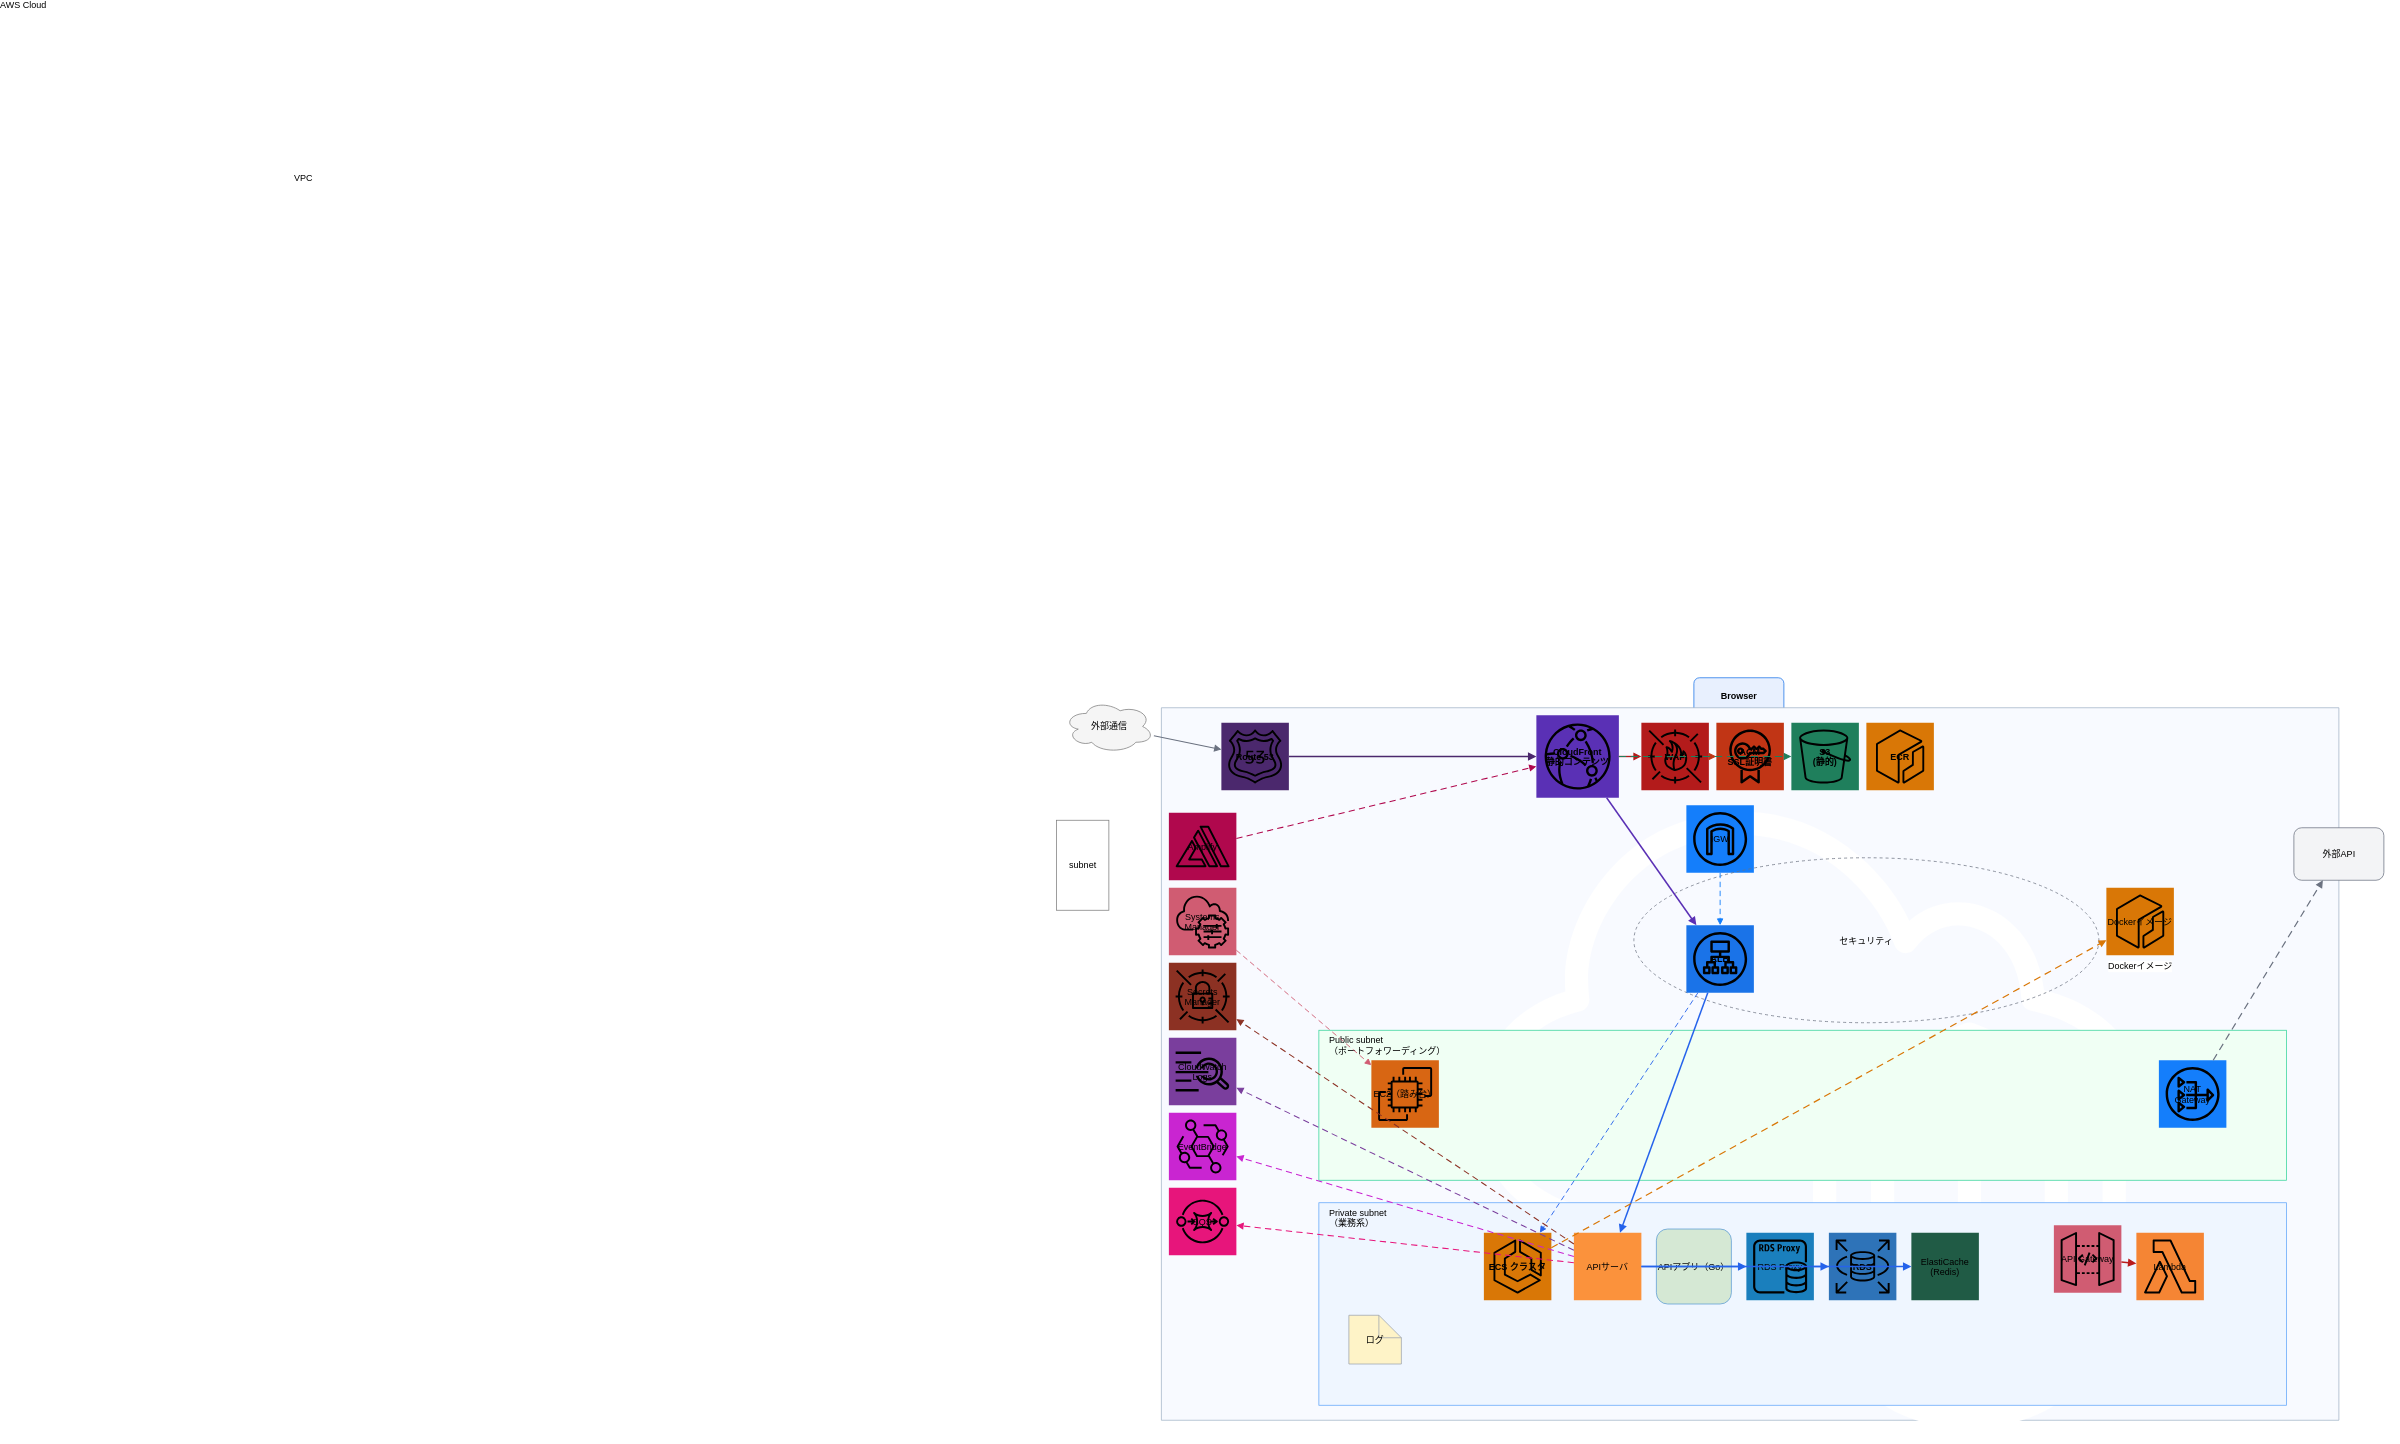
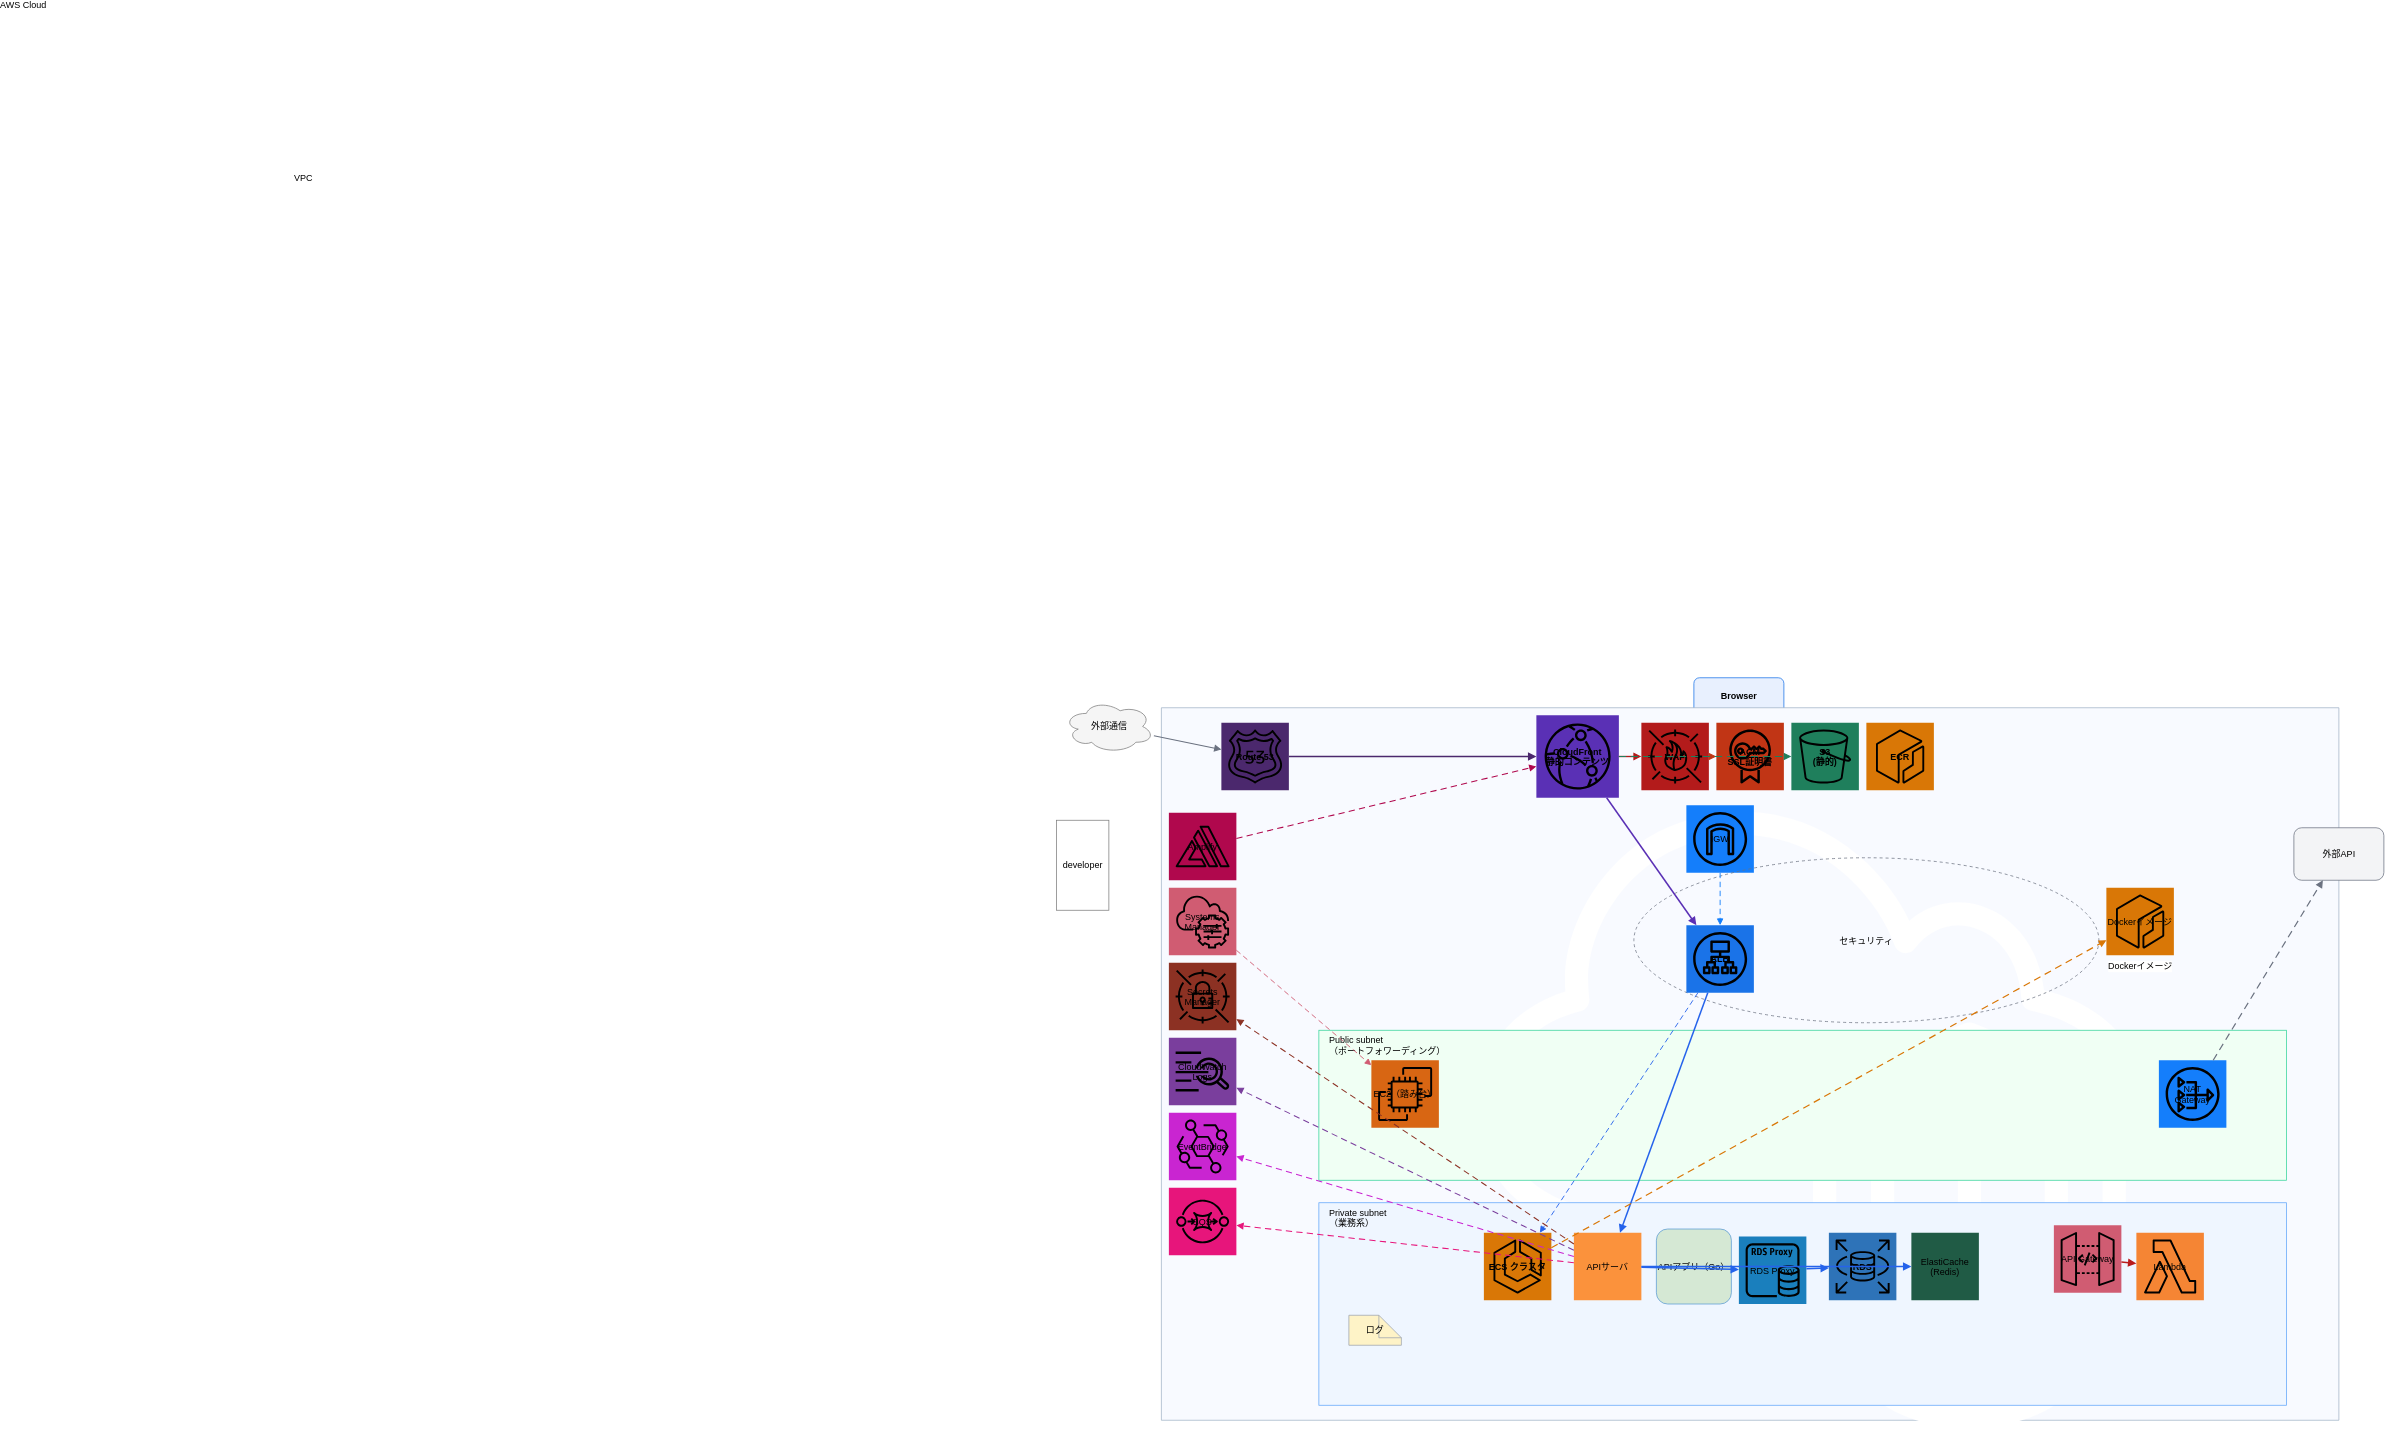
(1083, 865) -> (1083, 865)
(1780, 1266) -> (1773, 1270)
(1375, 1340) -> (1375, 1330)
